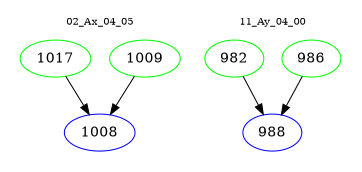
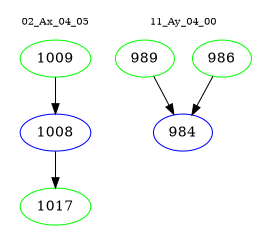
(234, 59) -> (145, 59)
(75, 91) -> (55, 165)
(272, 133) -> (183, 133)
